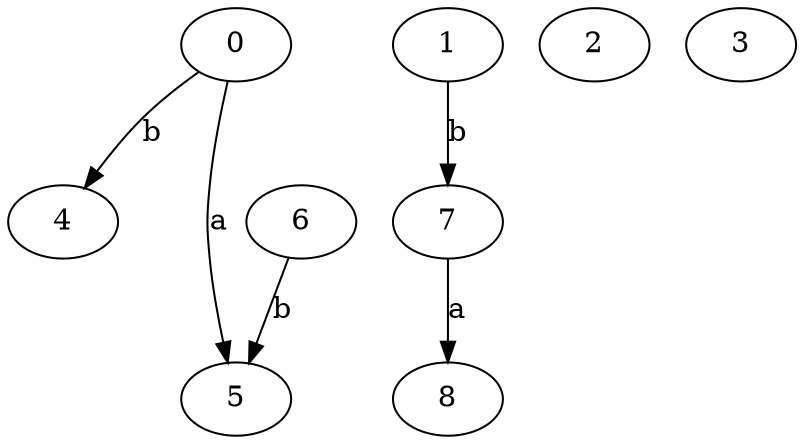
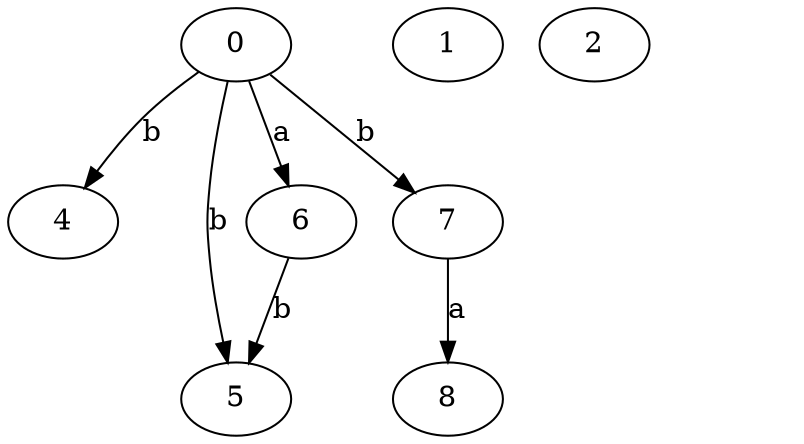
(741, 45) -> none
(448, 123) -> (335, 127)
none -> (265, 124)
(219, 222) -> (219, 222)
